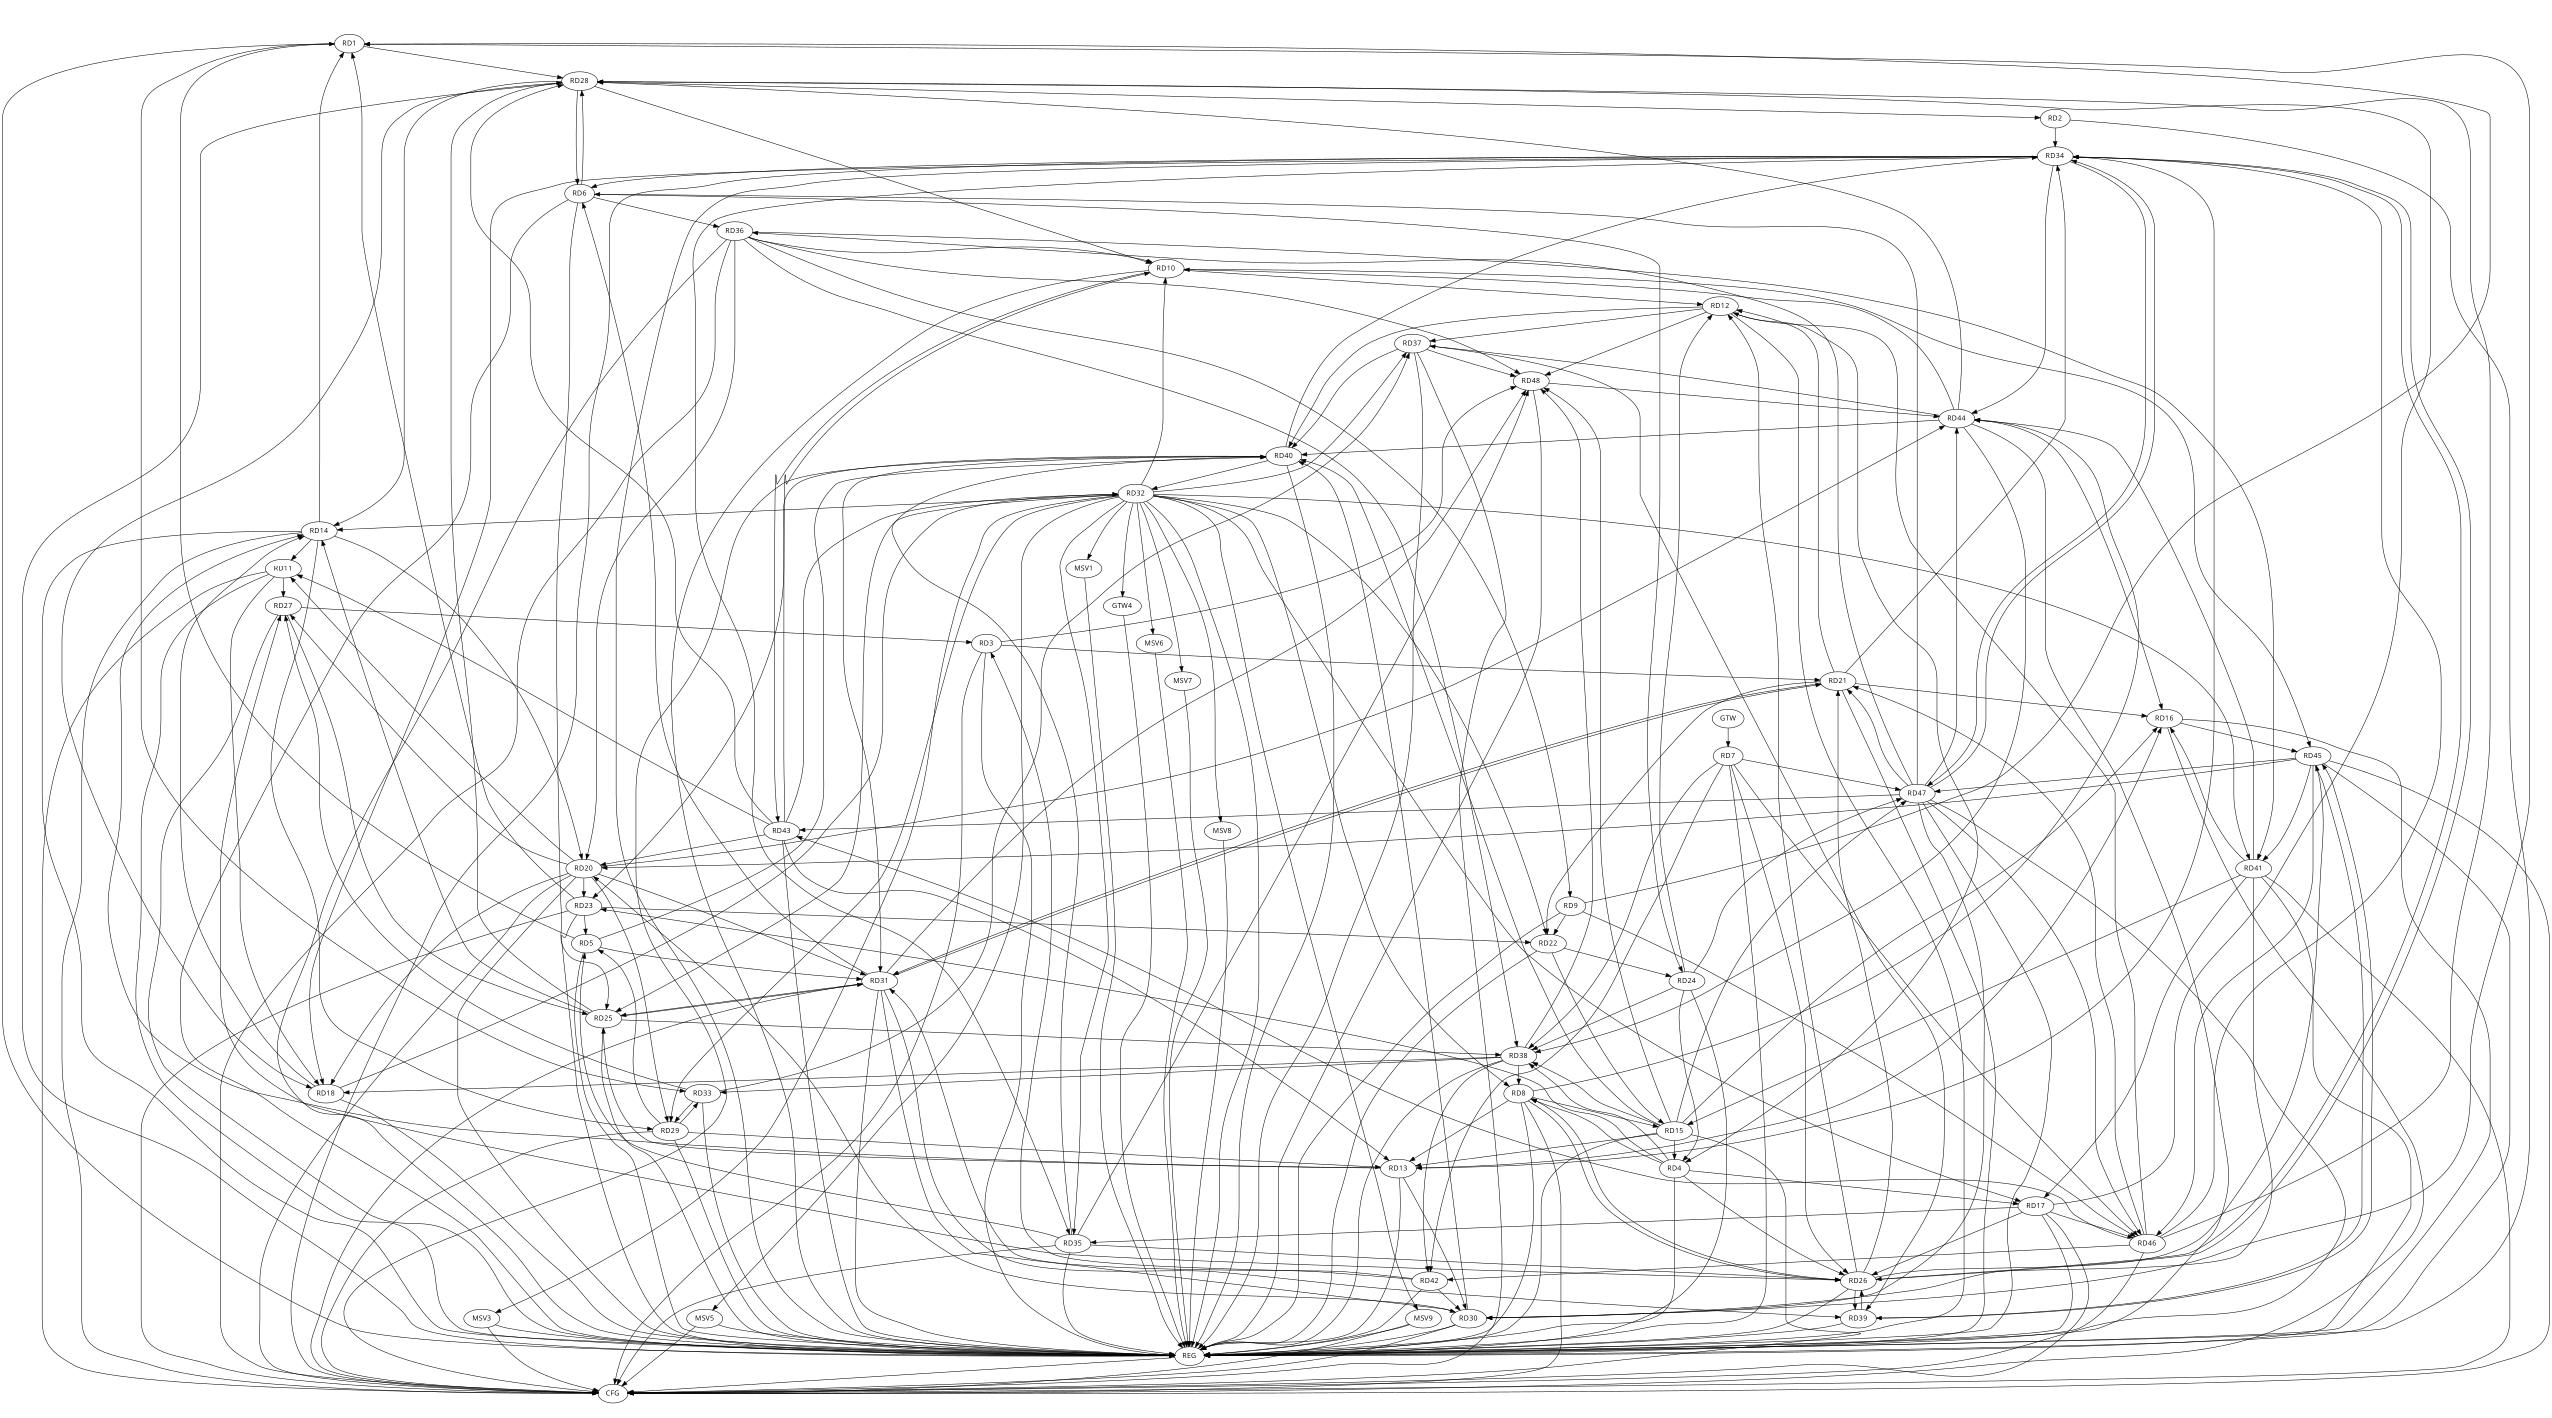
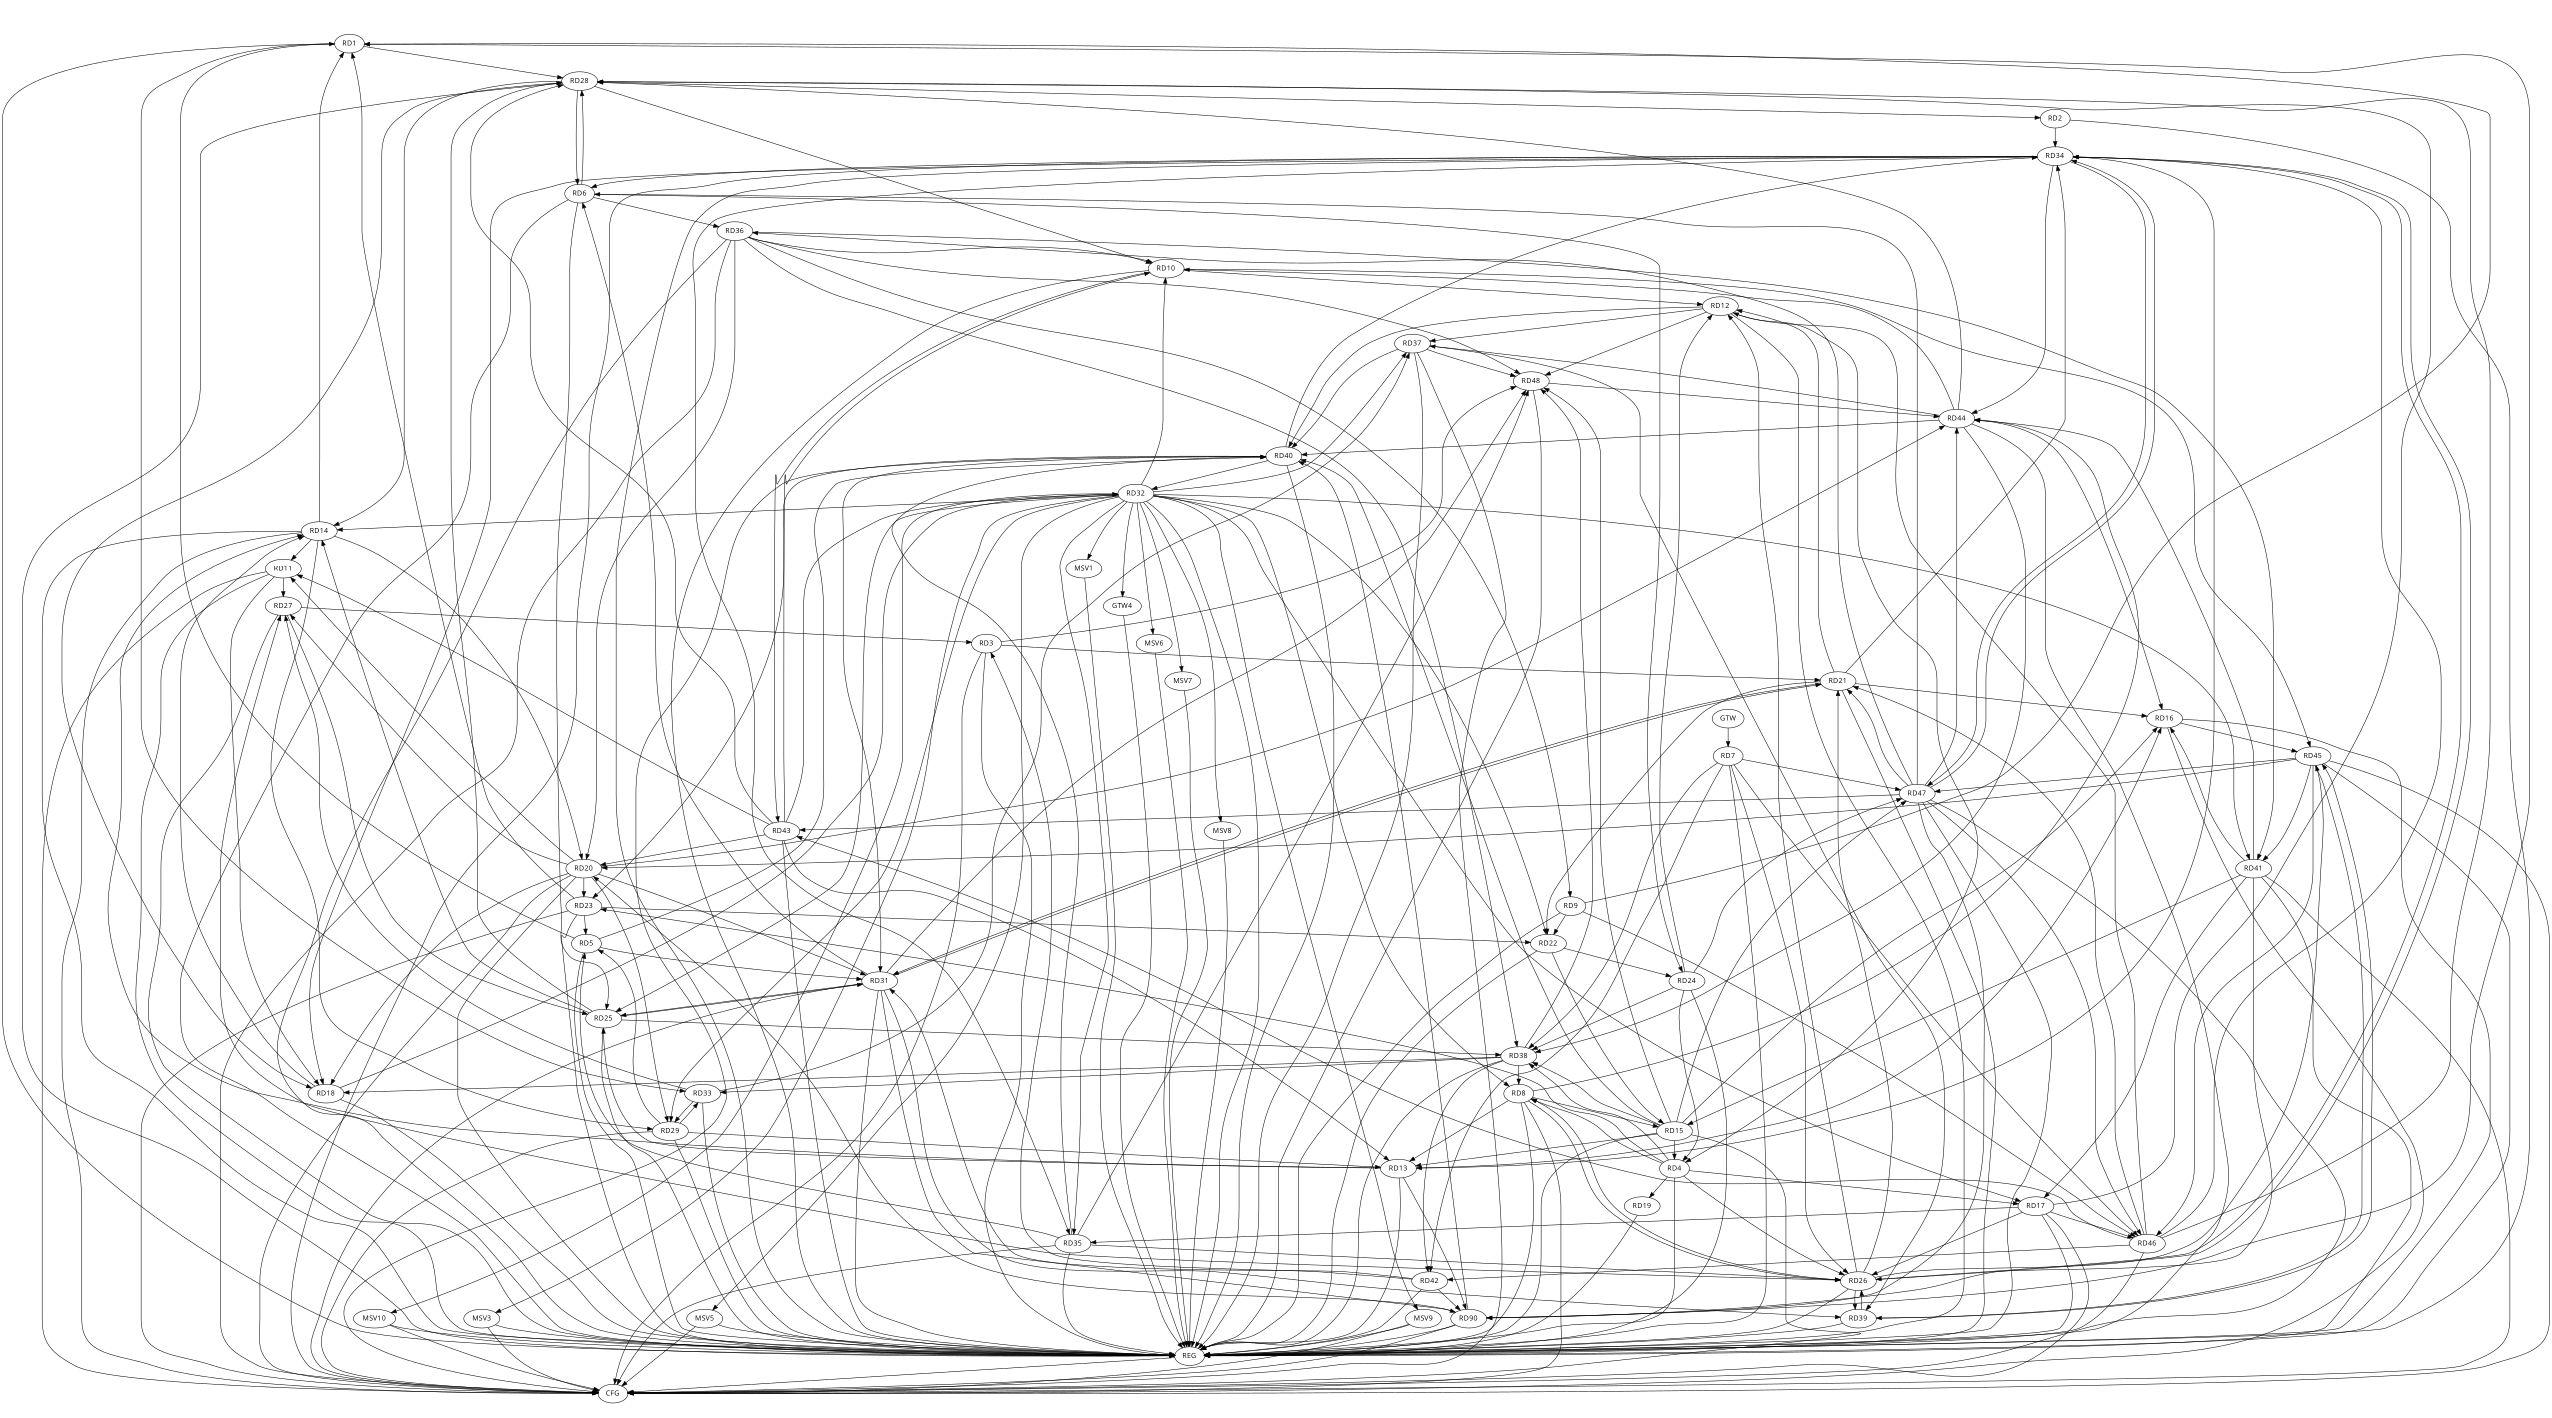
none -> (1642, 1206)
none -> (374, 1319)
(1469, 1319) -> (1469, 1319)
